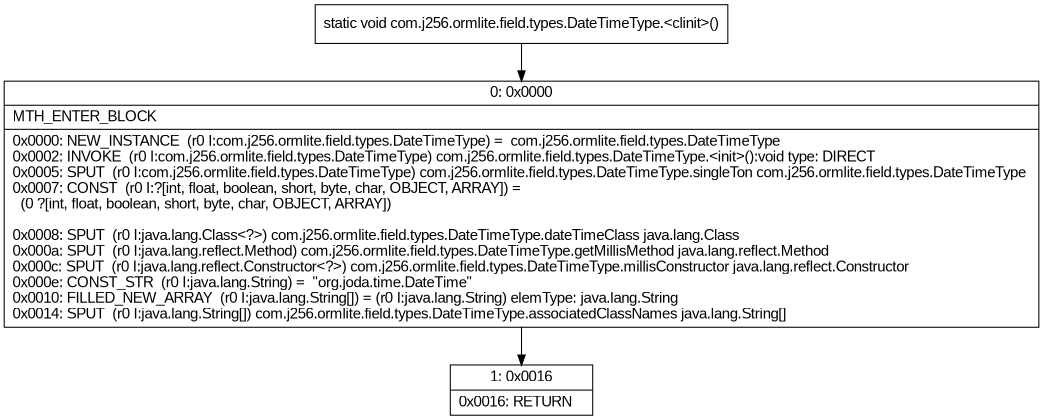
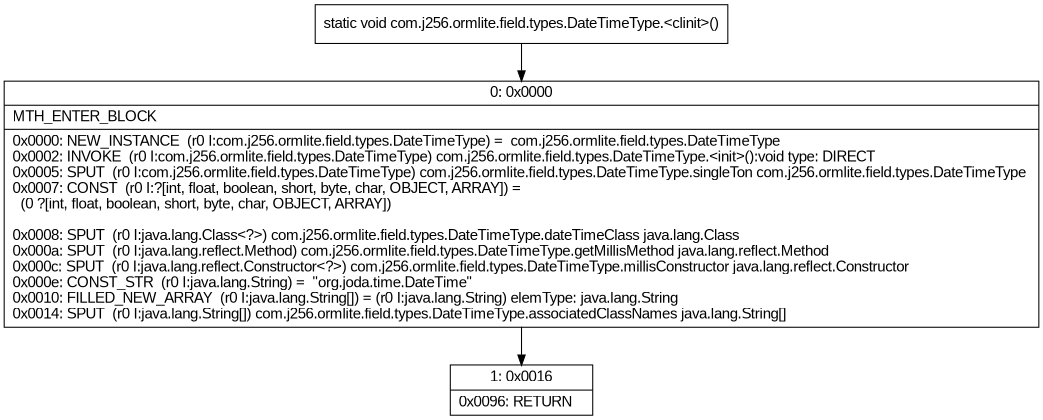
(522, 402) -> (522, 402)
